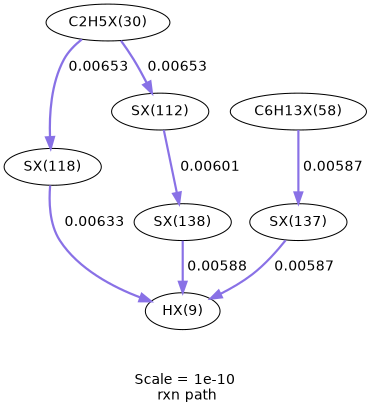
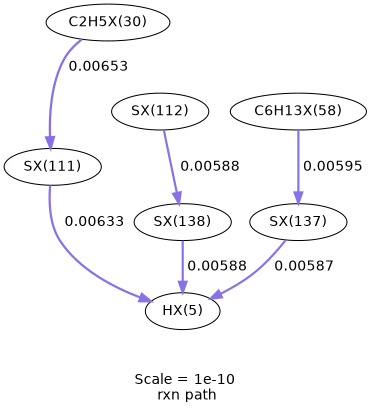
(135, 61) -> none
(53, 167) -> (53, 167)
(208, 167) -> (208, 167)
(331, 167) -> (331, 167)
(183, 311) -> (183, 311)
